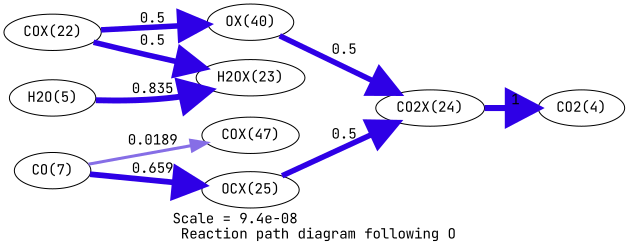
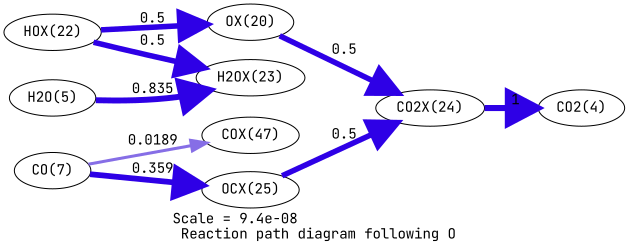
(251, 22) -> (251, 22)
(53, 32) -> (53, 32)
(149, 169) -> (149, 169)
